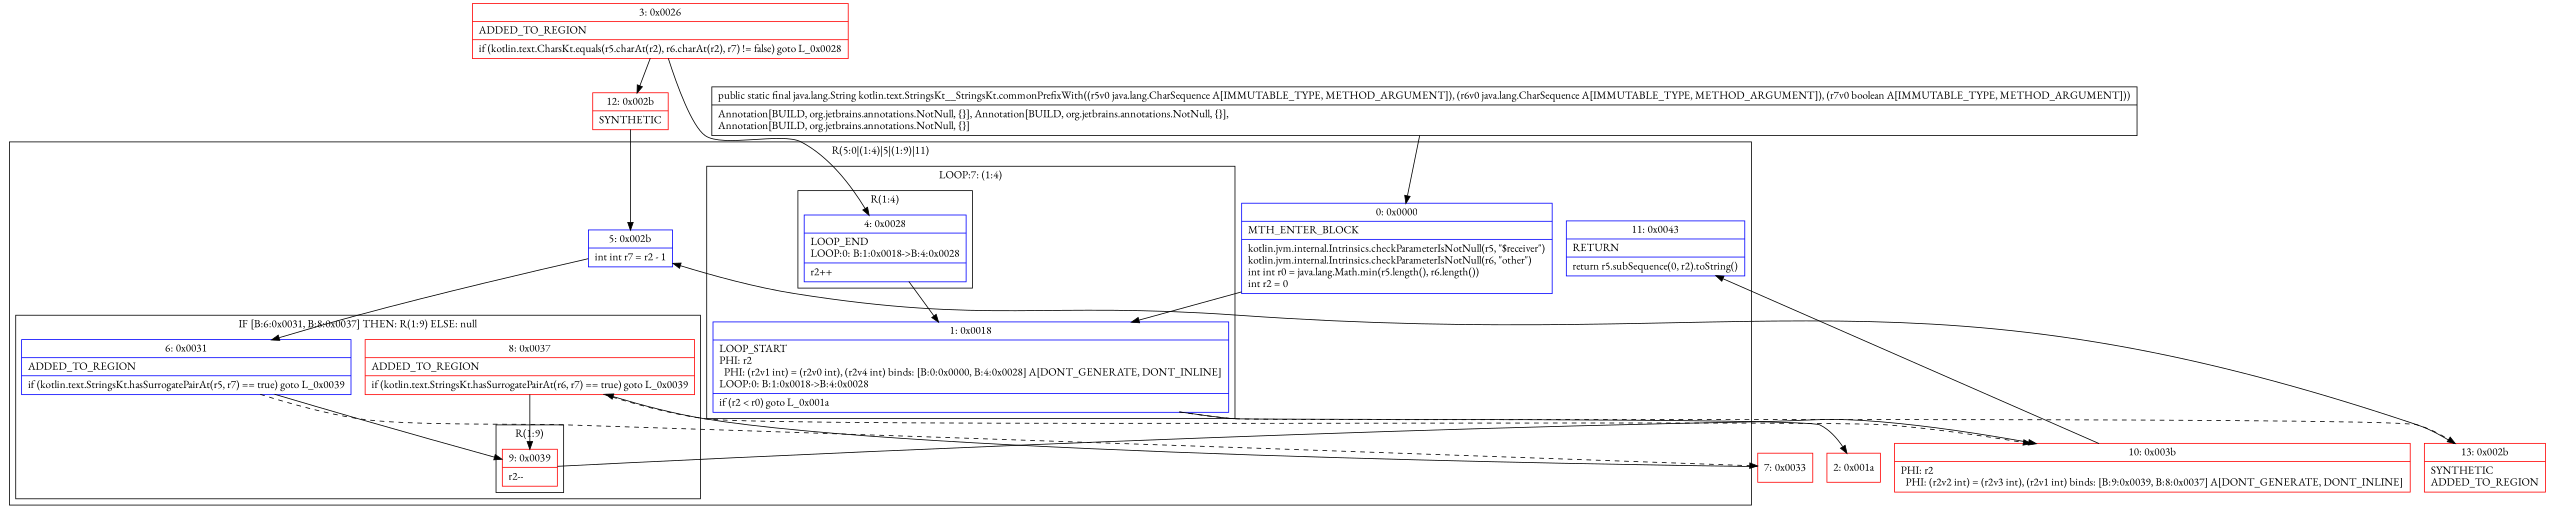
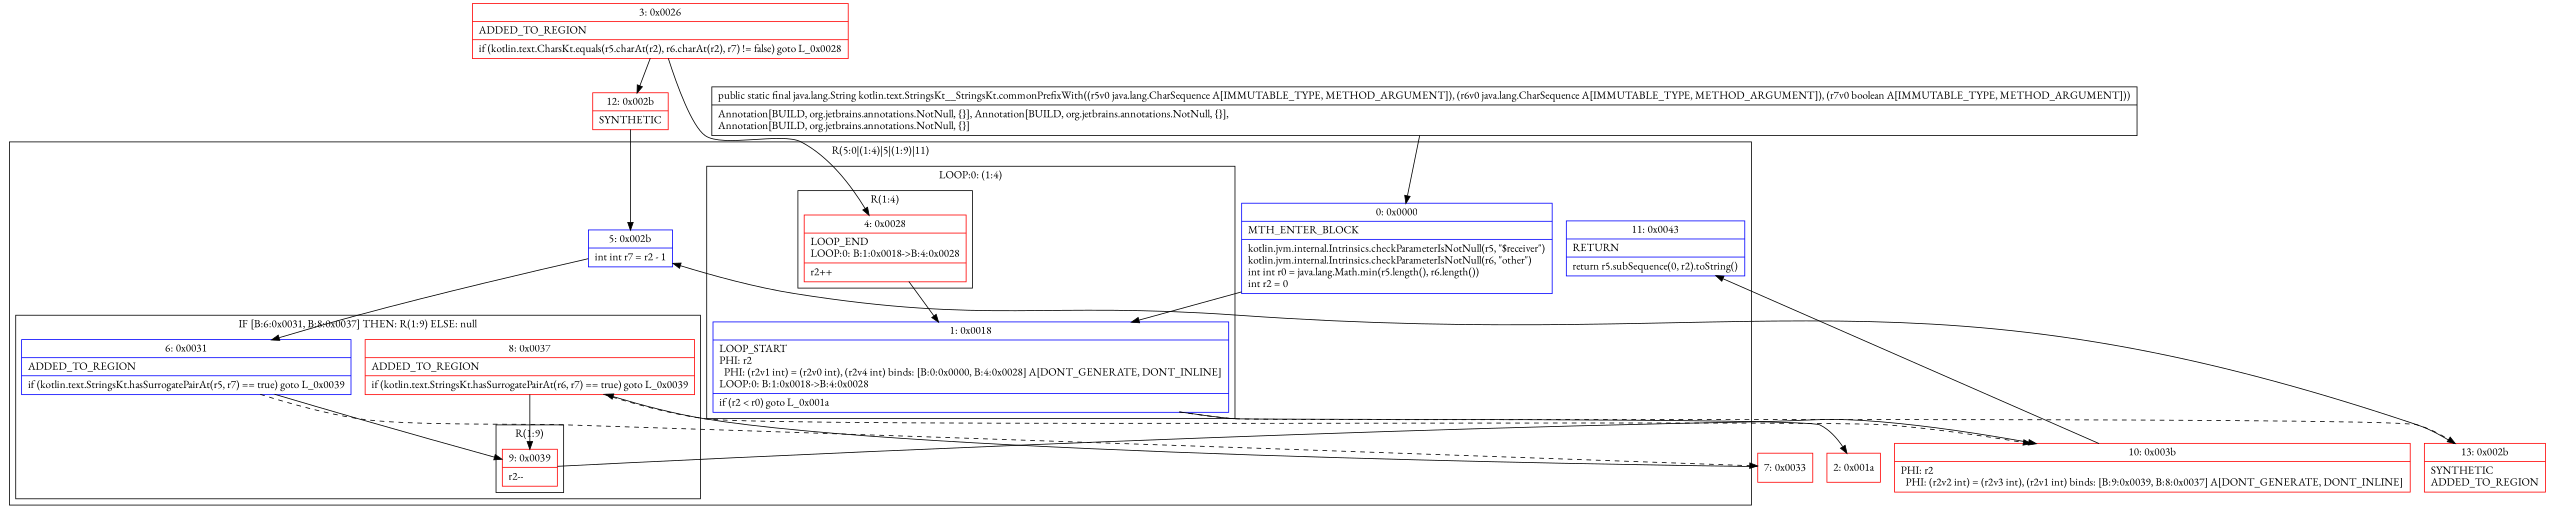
(971, 175) -> (971, 175)
(885, 248) -> (885, 248)
